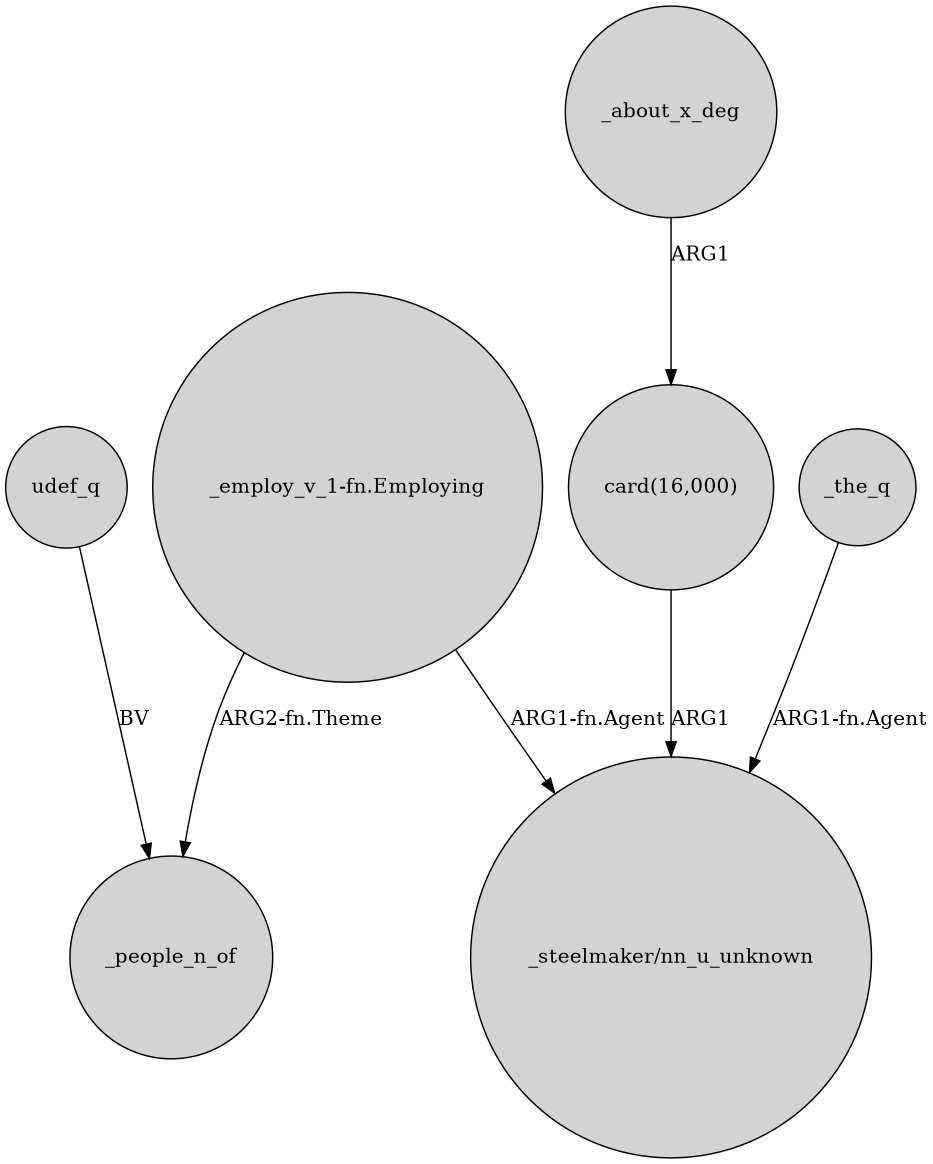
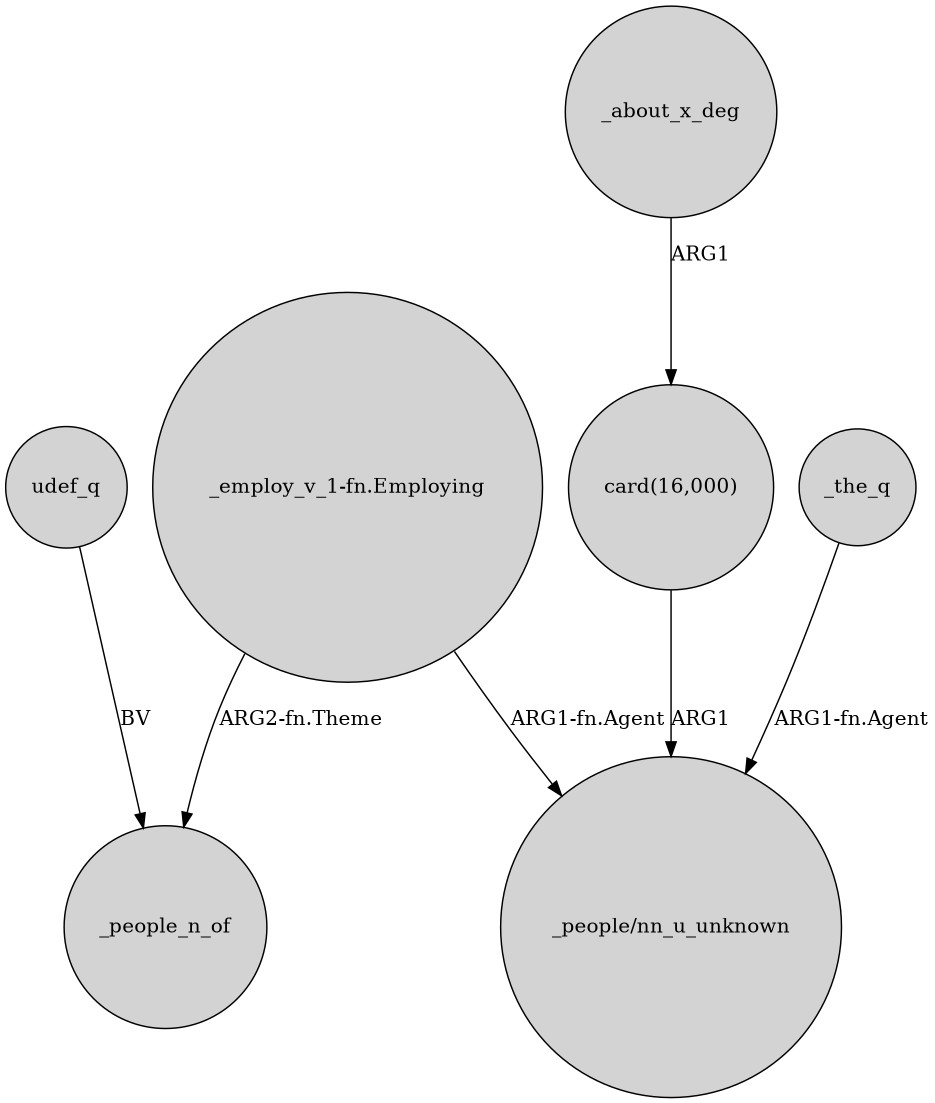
(671, 957) -> (671, 927)
